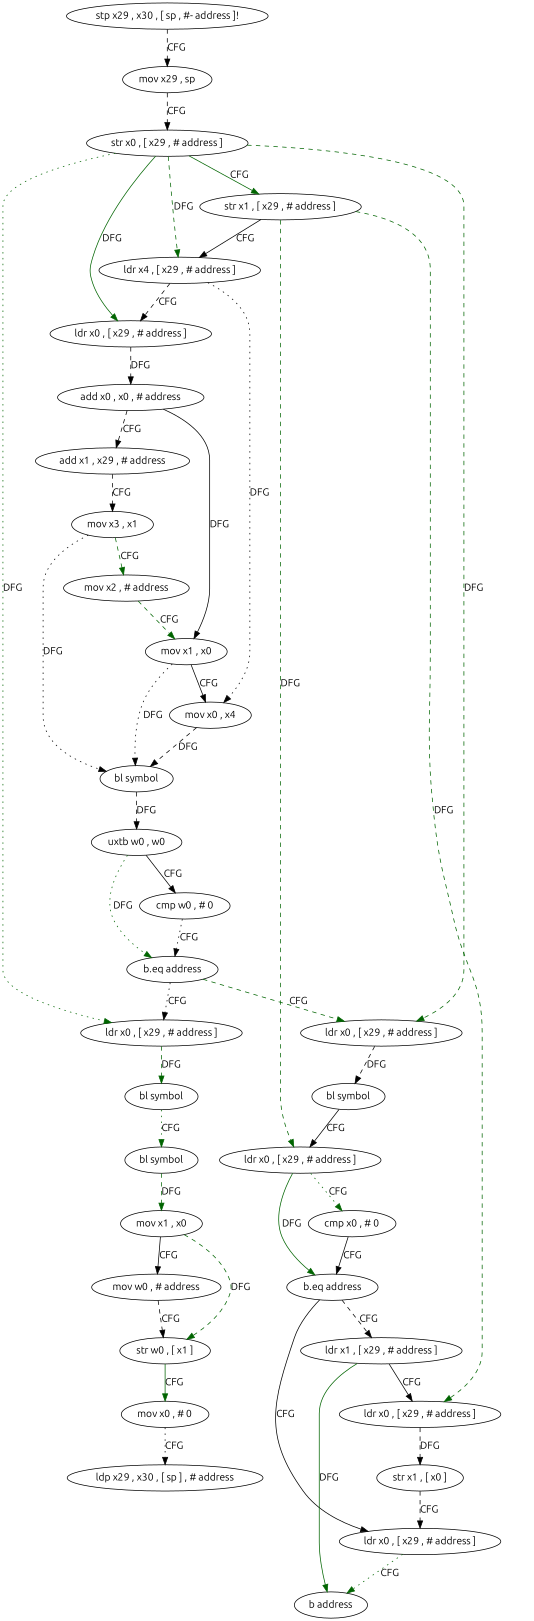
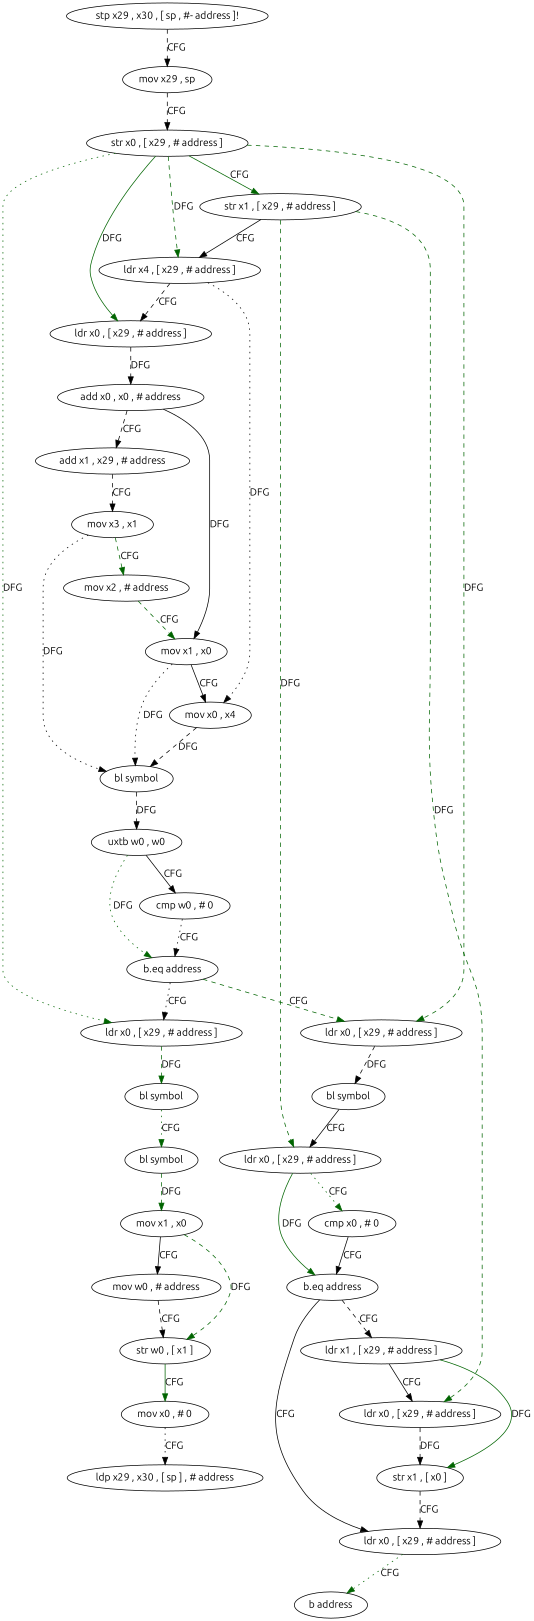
(319, 1467) -> (510, 1408)
